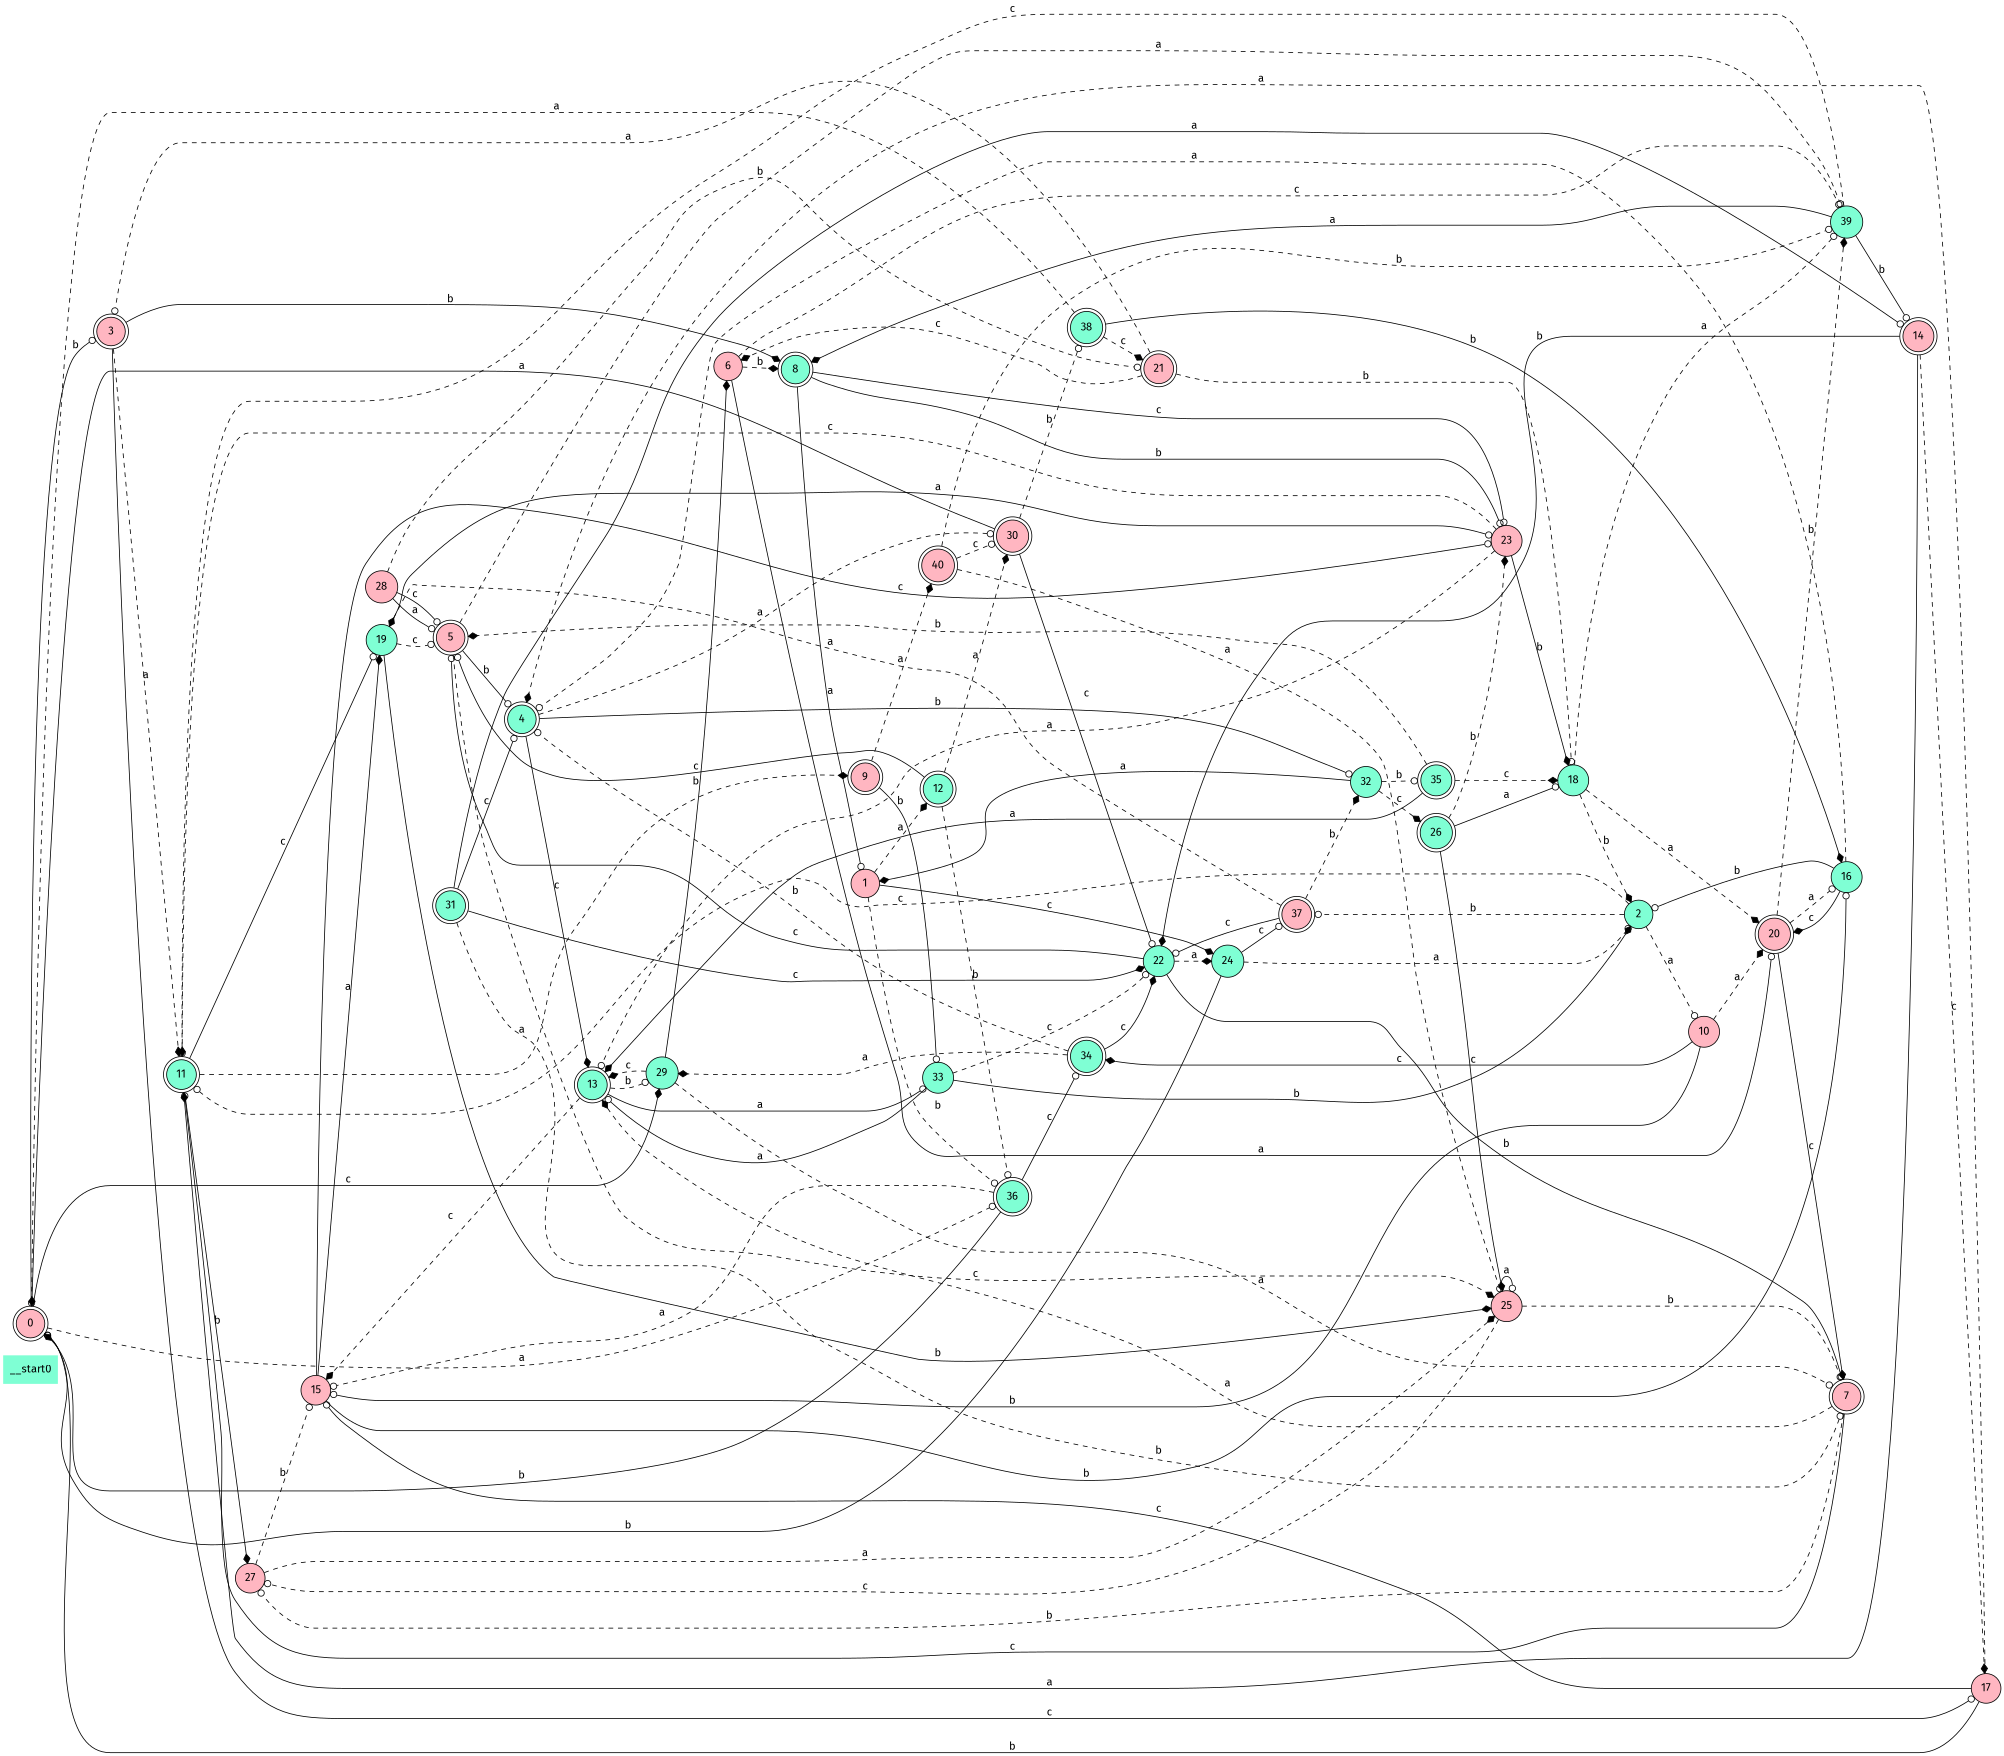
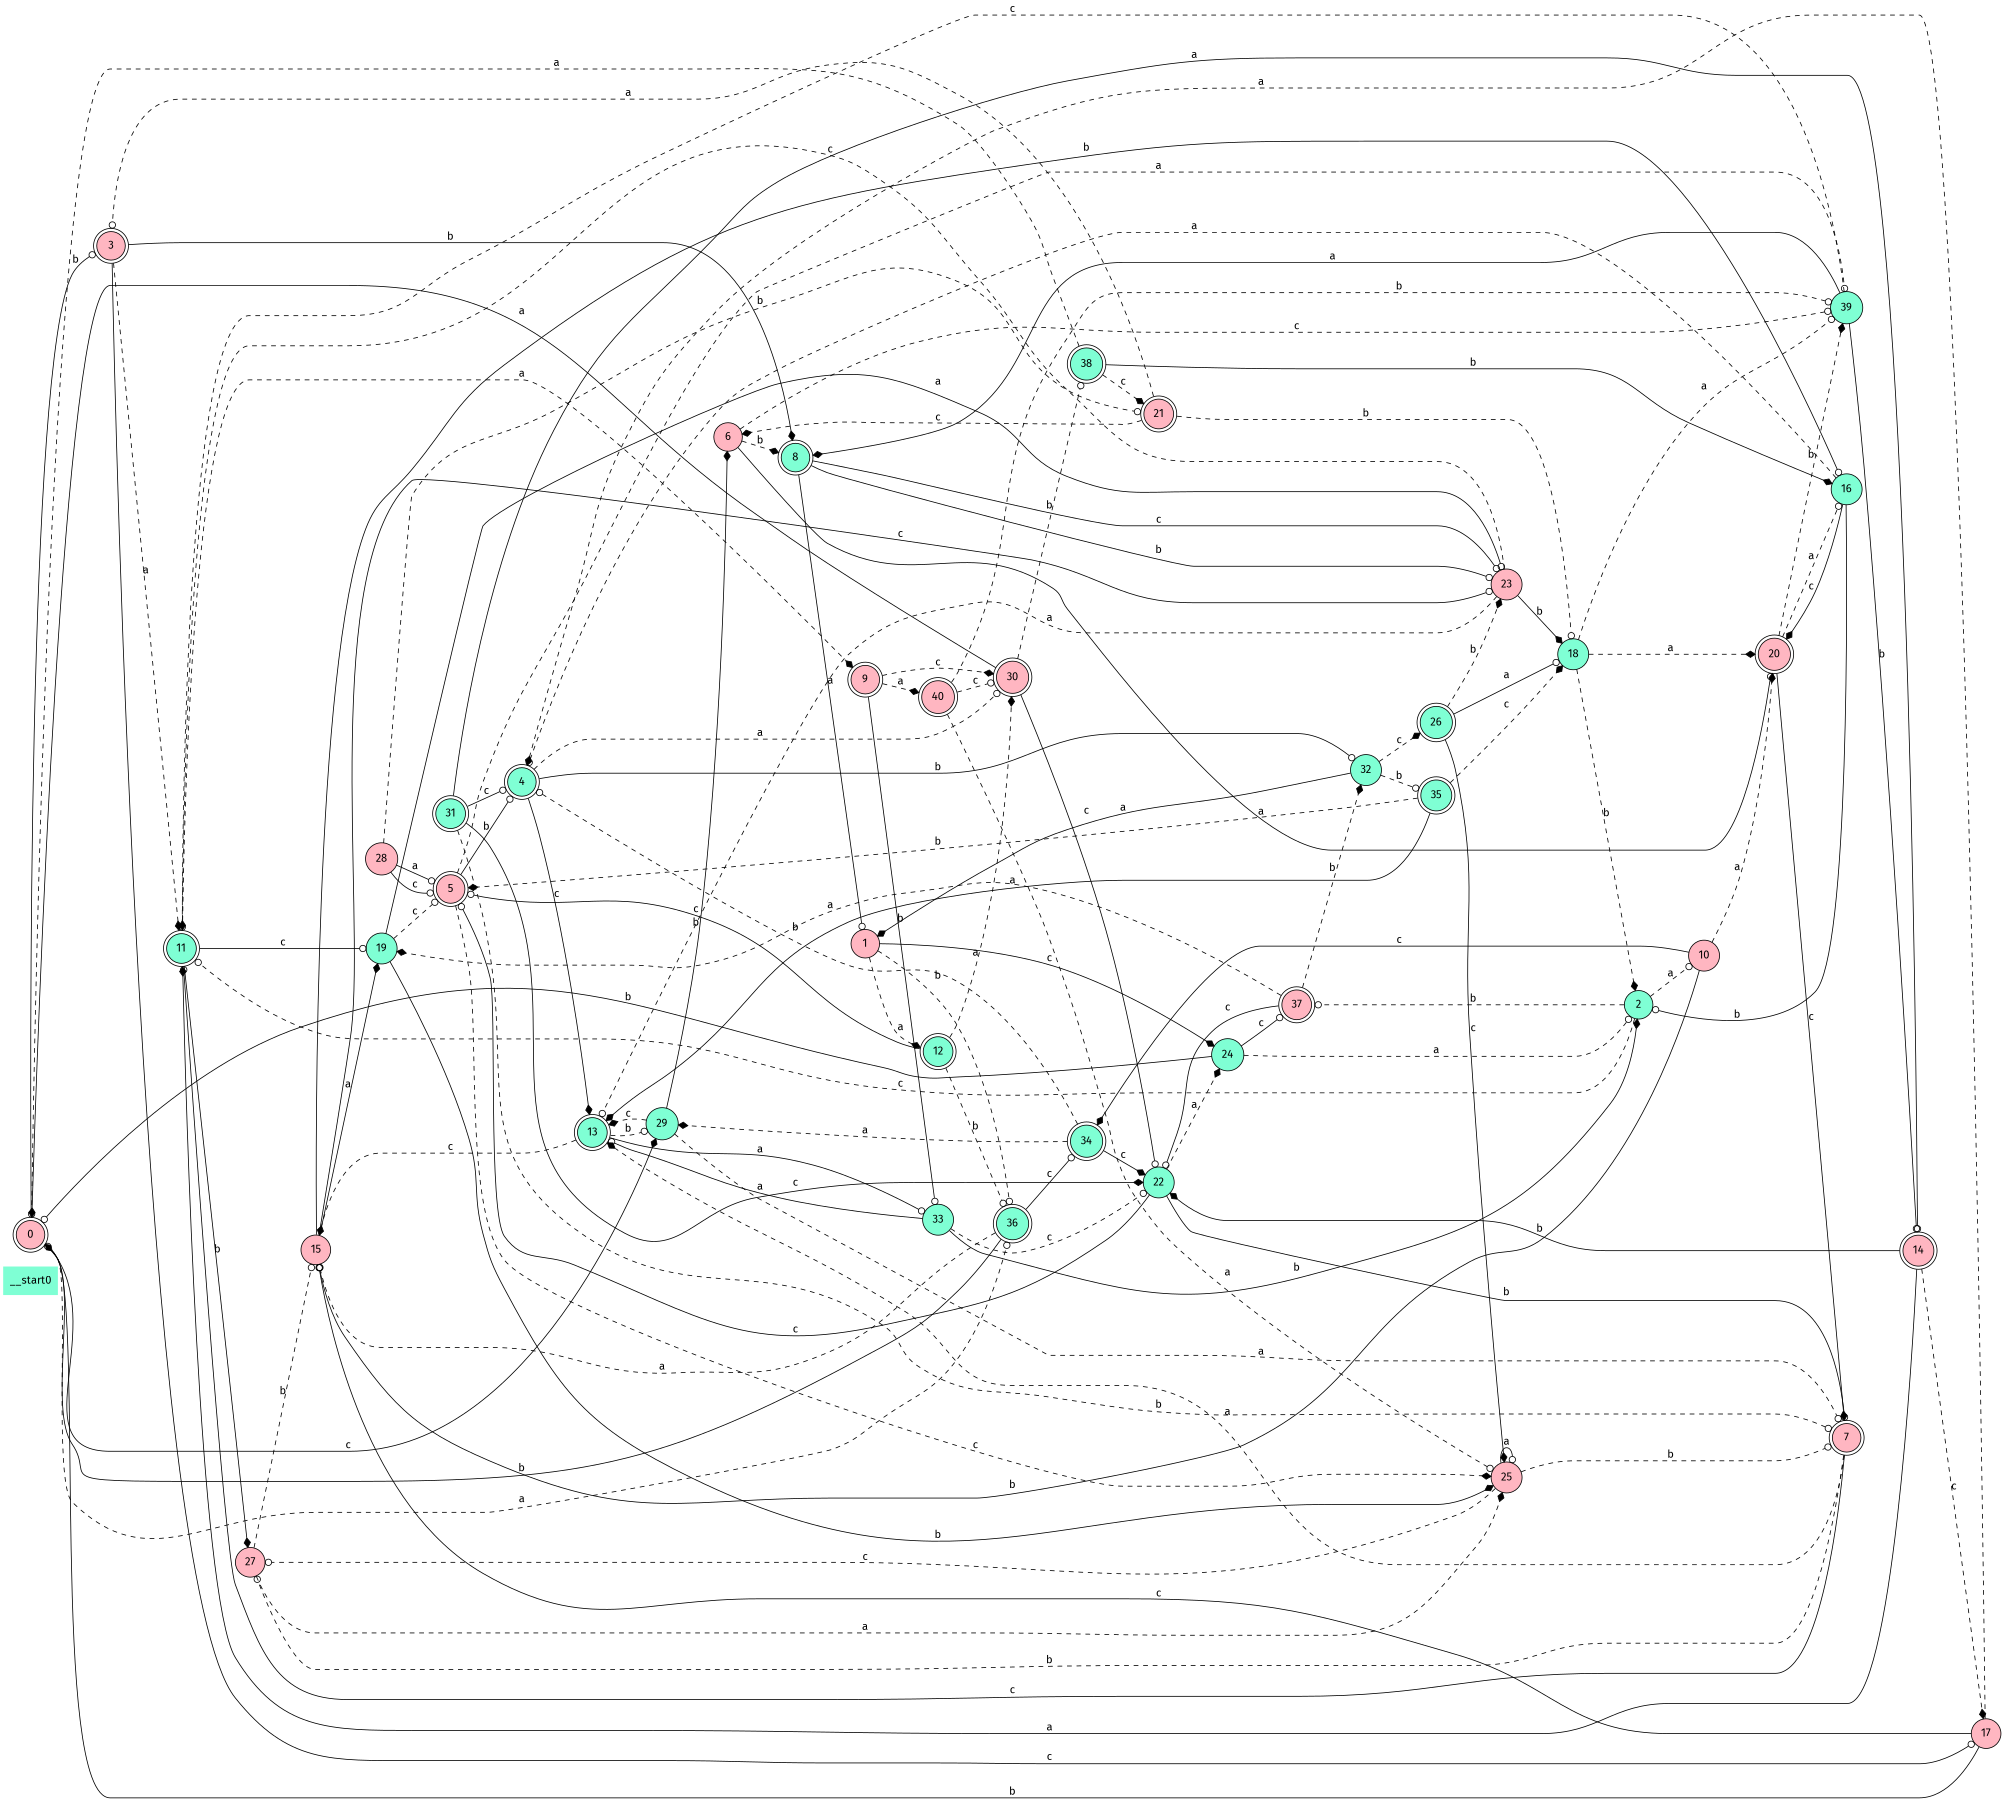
none -> (933, 668)
